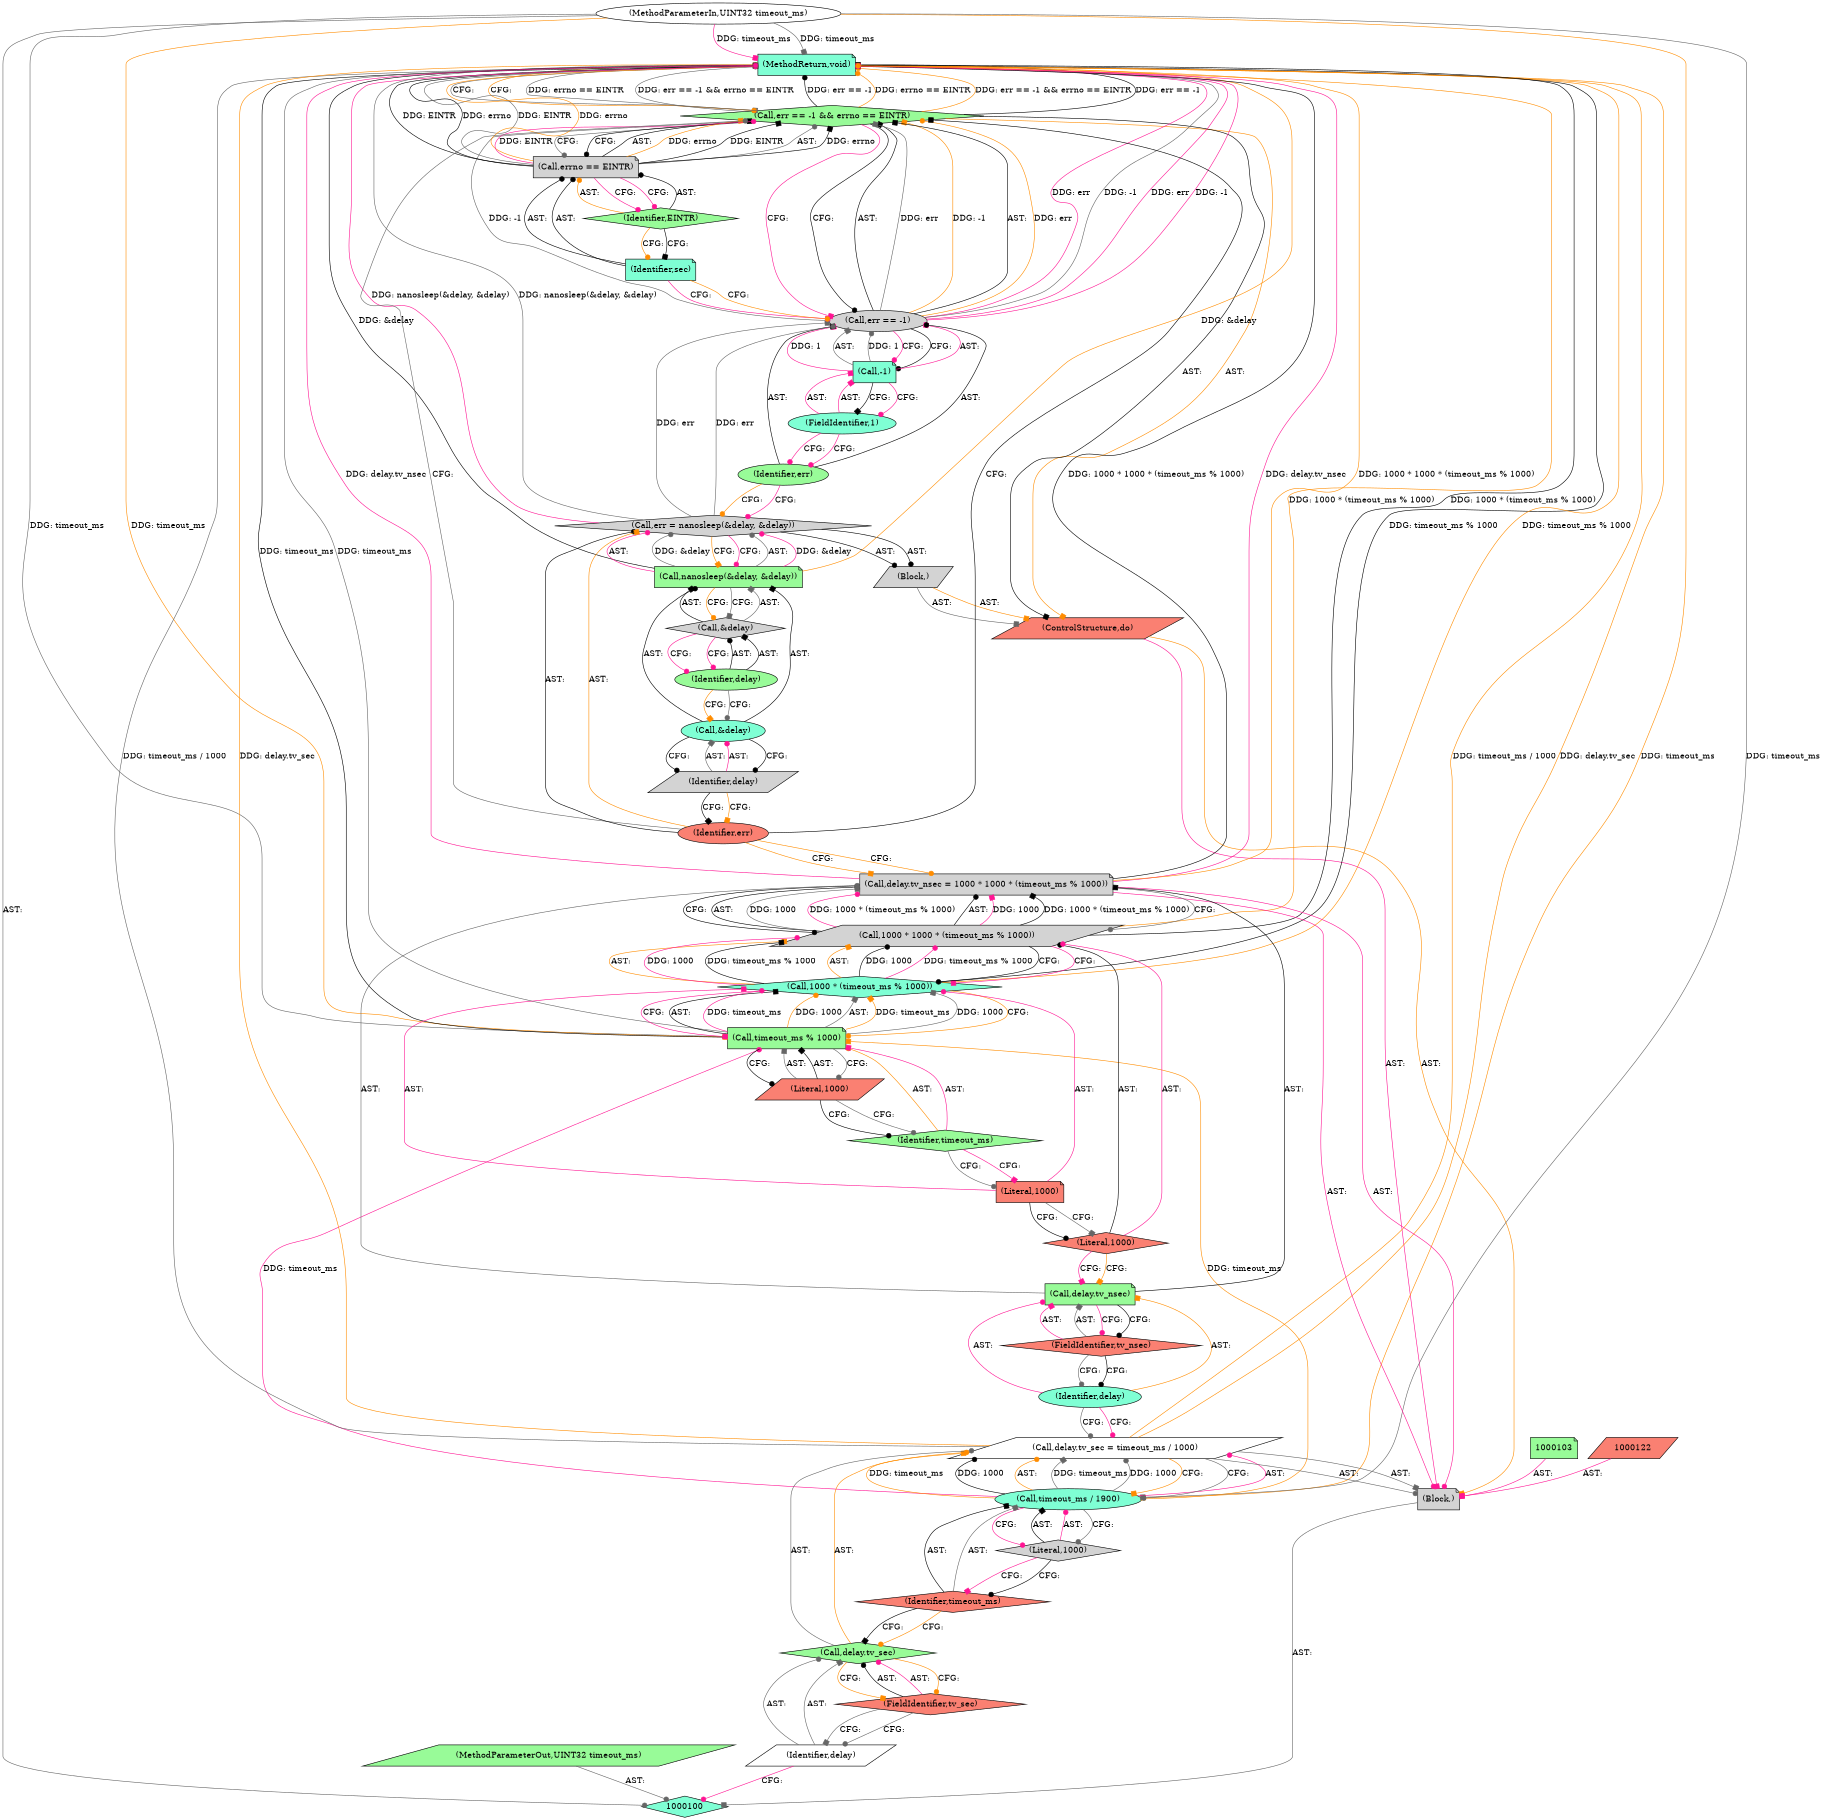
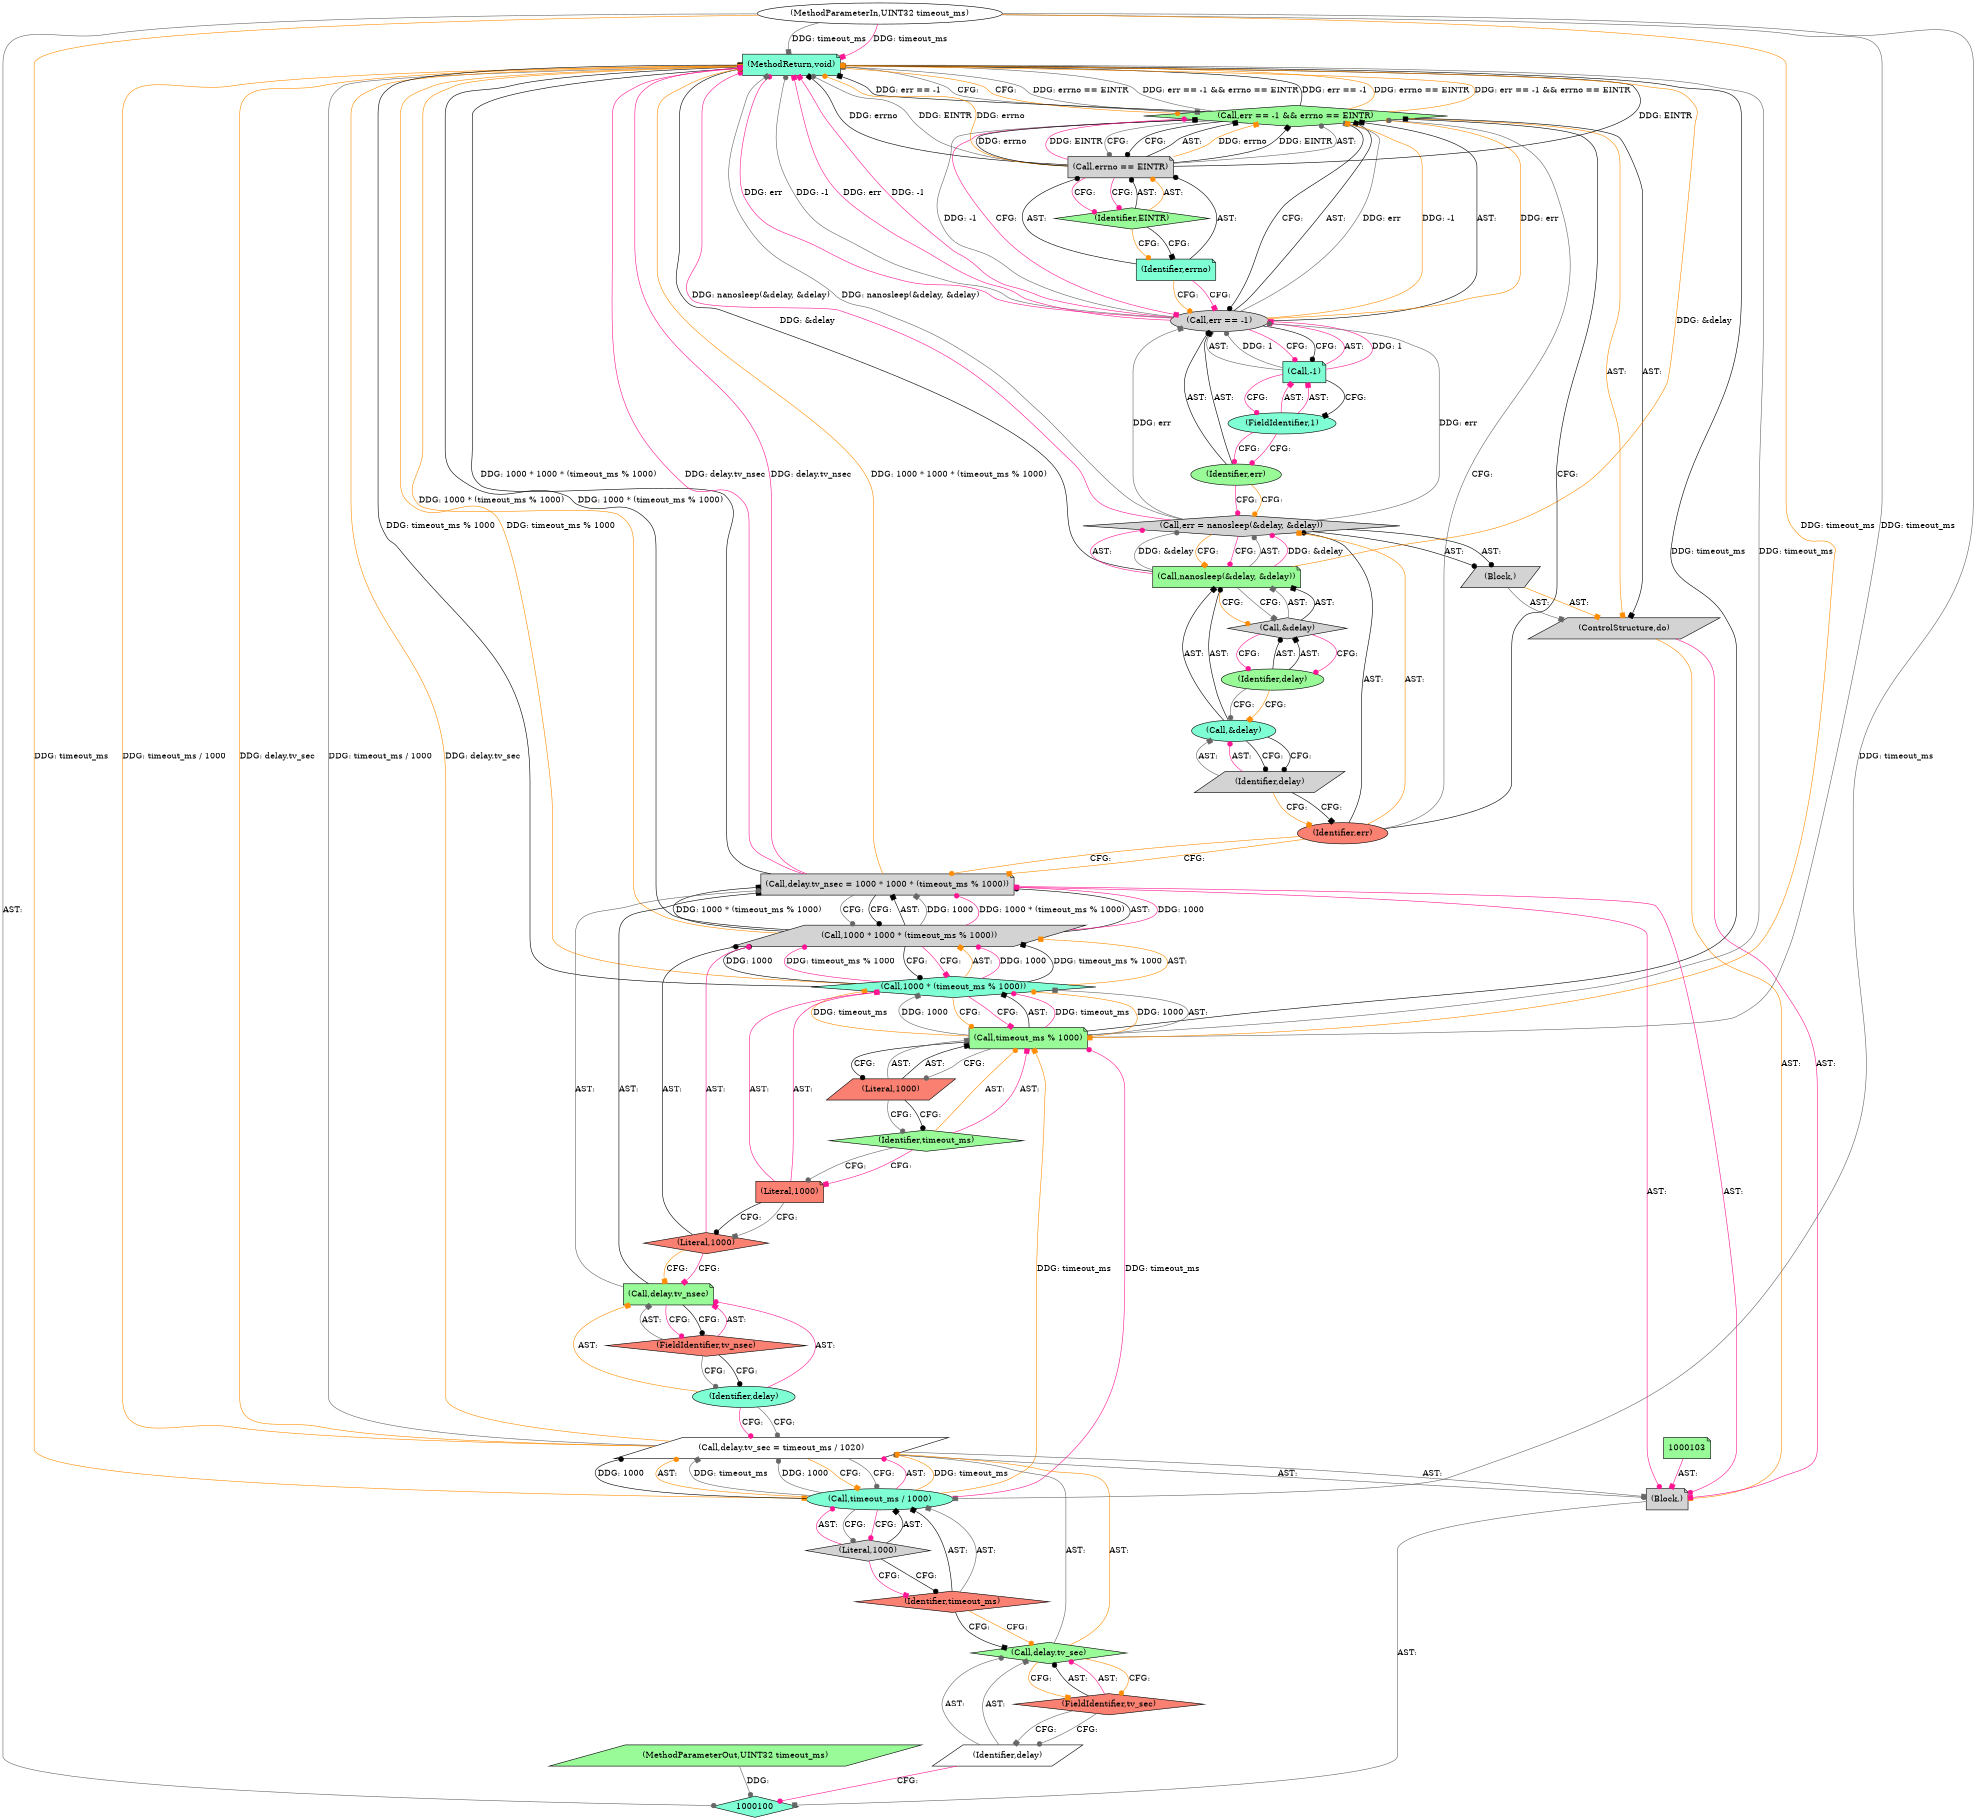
(661, 270) -> (1176, 270)
(1088, 628) -> (1624, 628)
(1115, 1448) -> (781, 1448)
(1633, 1448) -> none
(1068, 1499) -> (880, 1499)
(637, 1781) -> (759, 1781)
